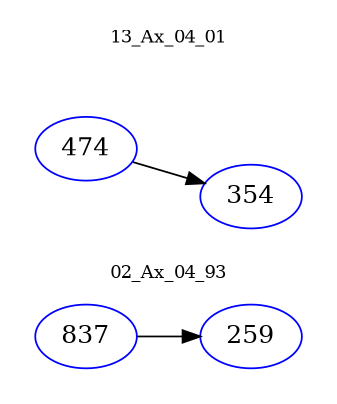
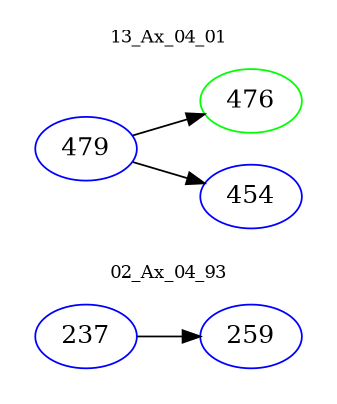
none -> (251, 101)
(86, 149) -> (86, 149)
(251, 197) -> (251, 197)
(86, 336) -> (86, 336)
